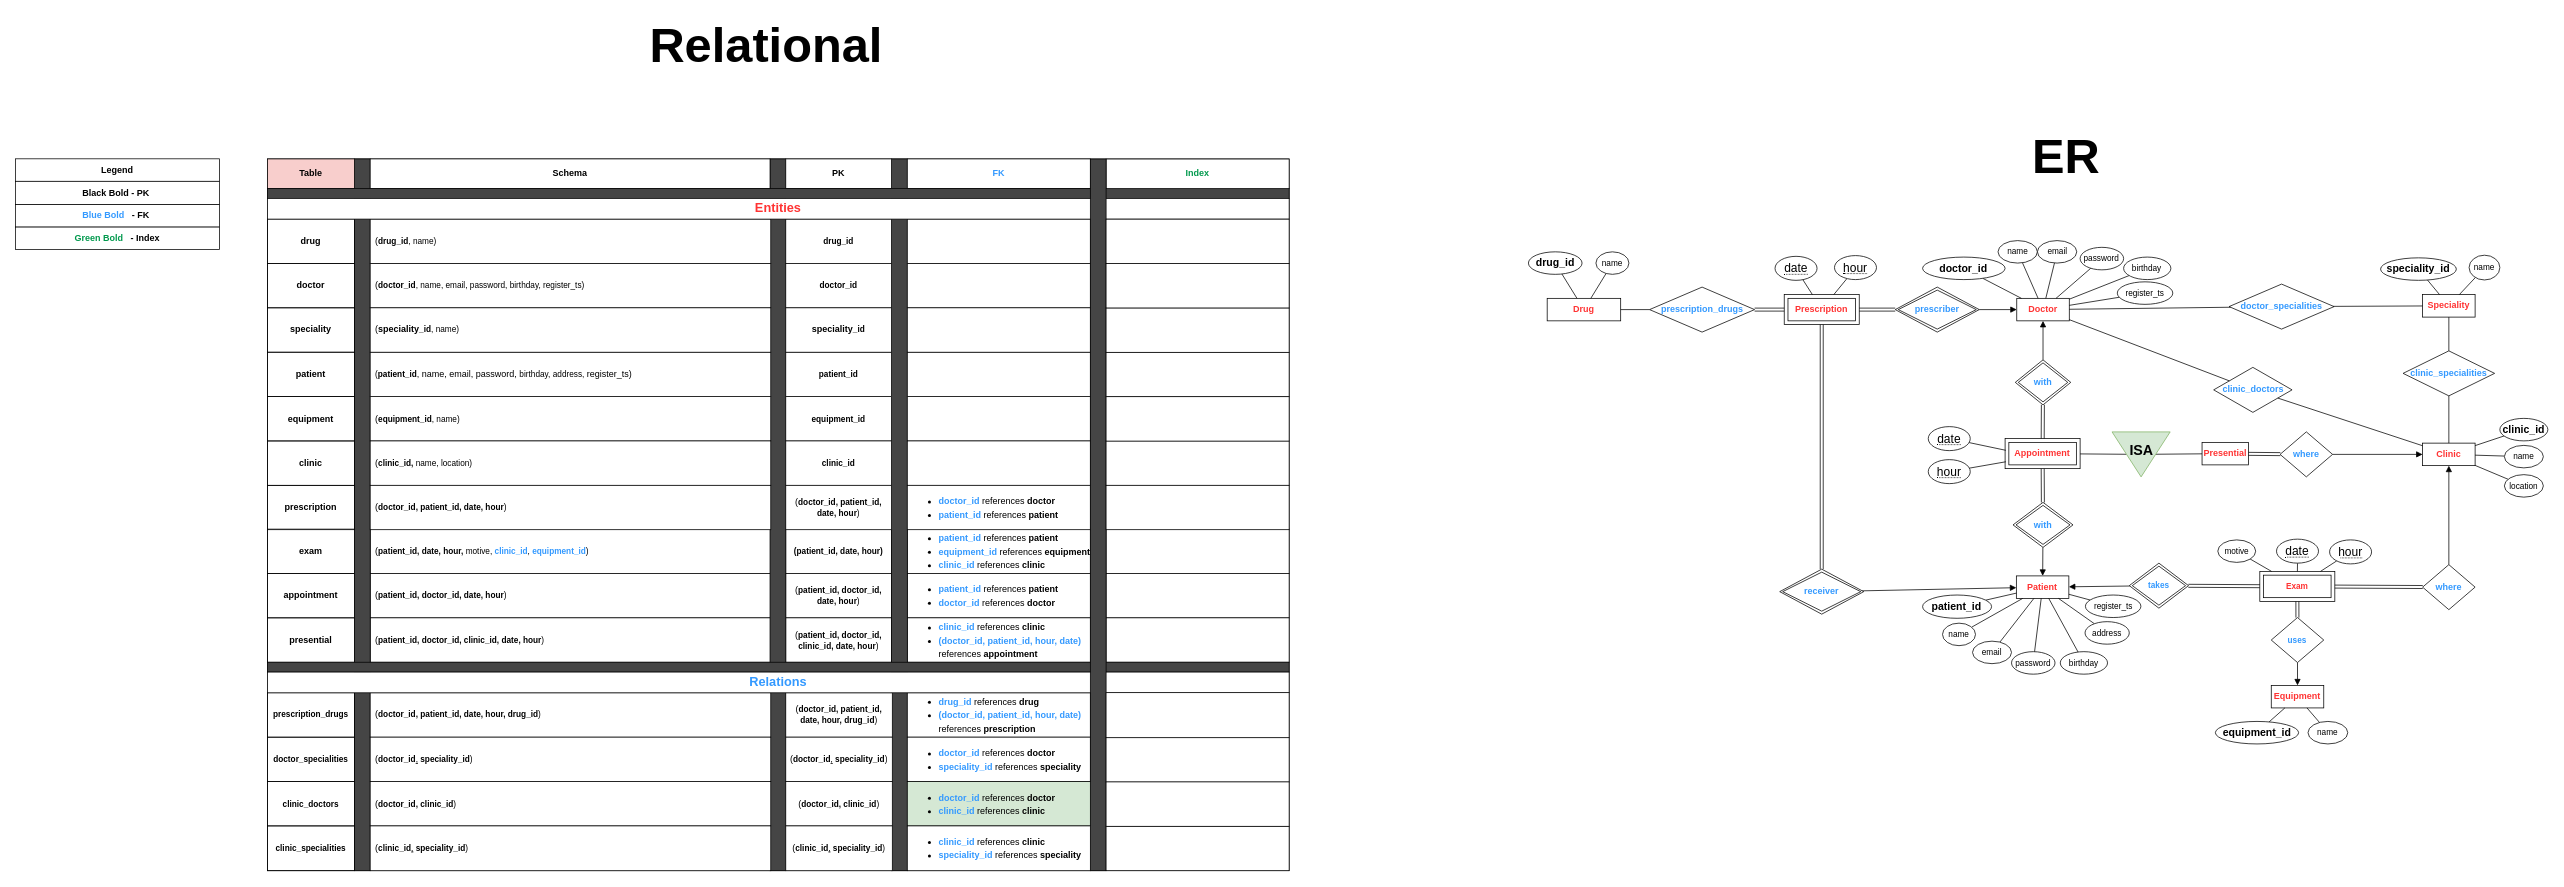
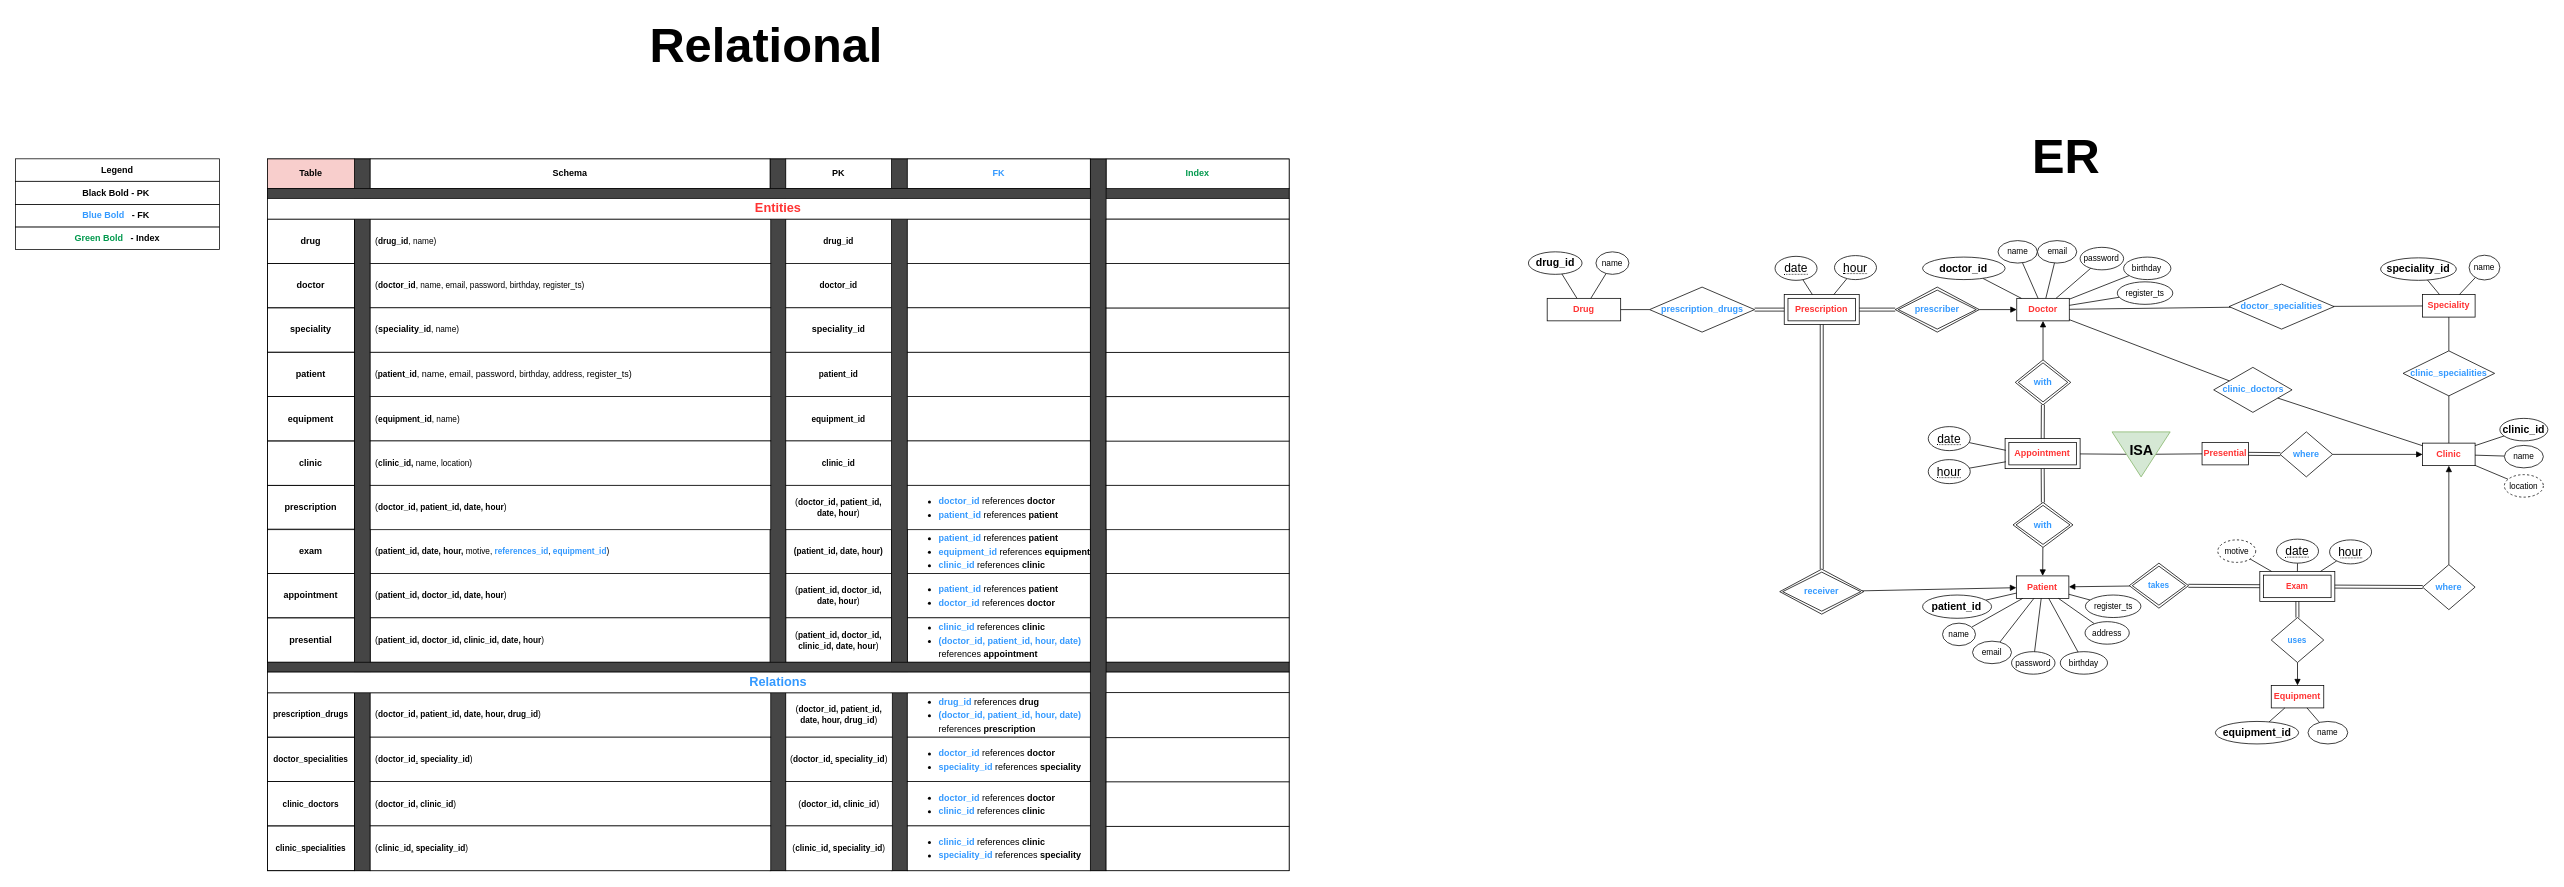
(2523, 486) -> (2523, 486)
(498, 551) -> (512, 551)
(2236, 551) -> (2236, 551)
(999, 803) -> (999, 803)
